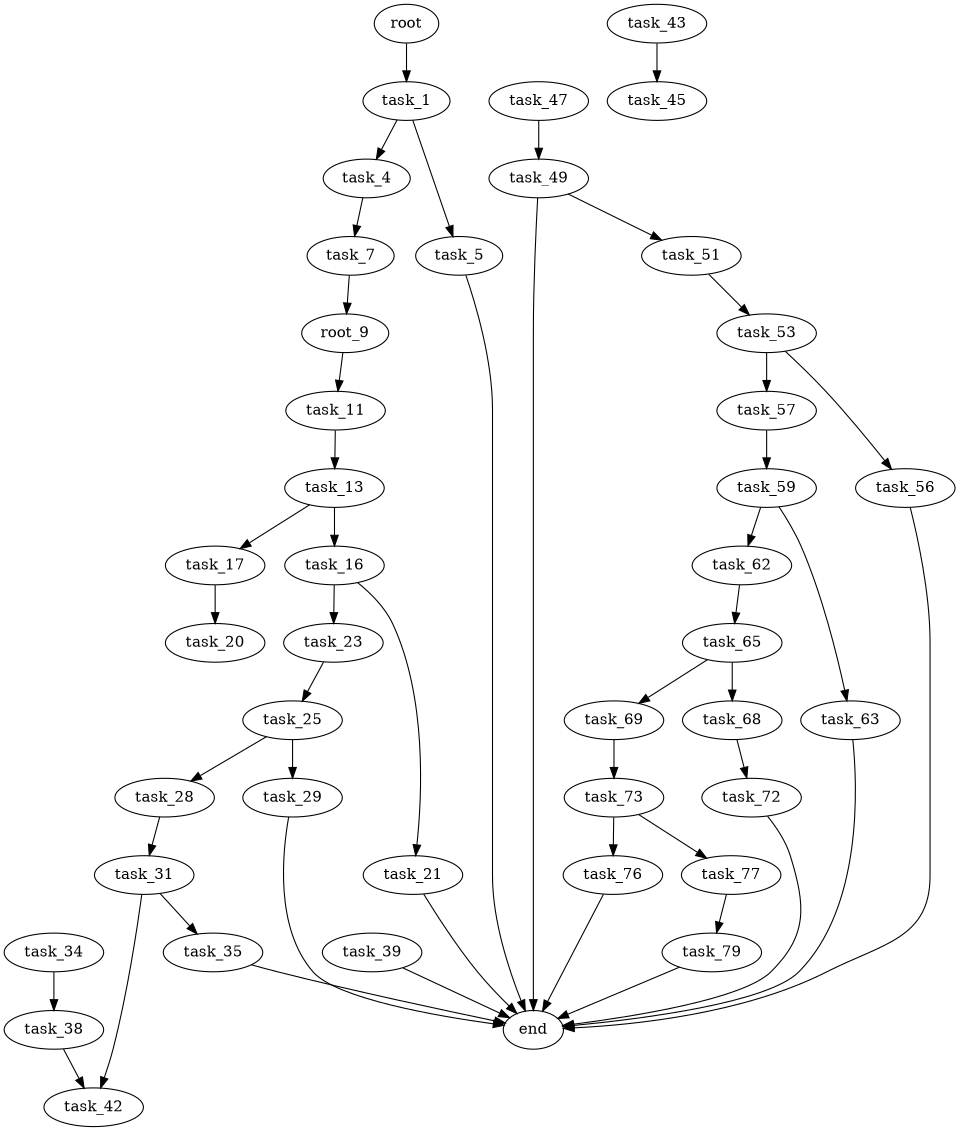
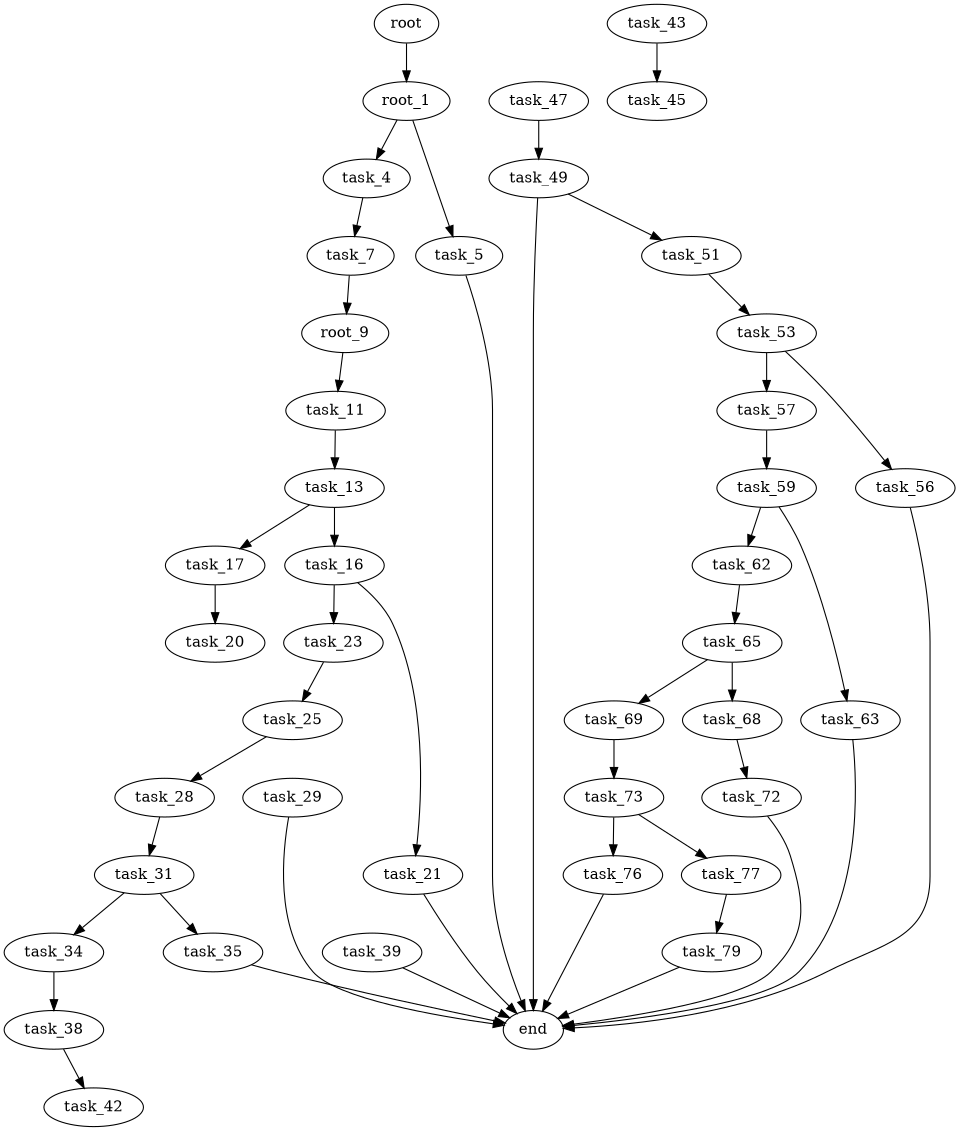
(407, 101) -> (407, 101)
(293, 754) -> none
(127, 987) -> (103, 910)
